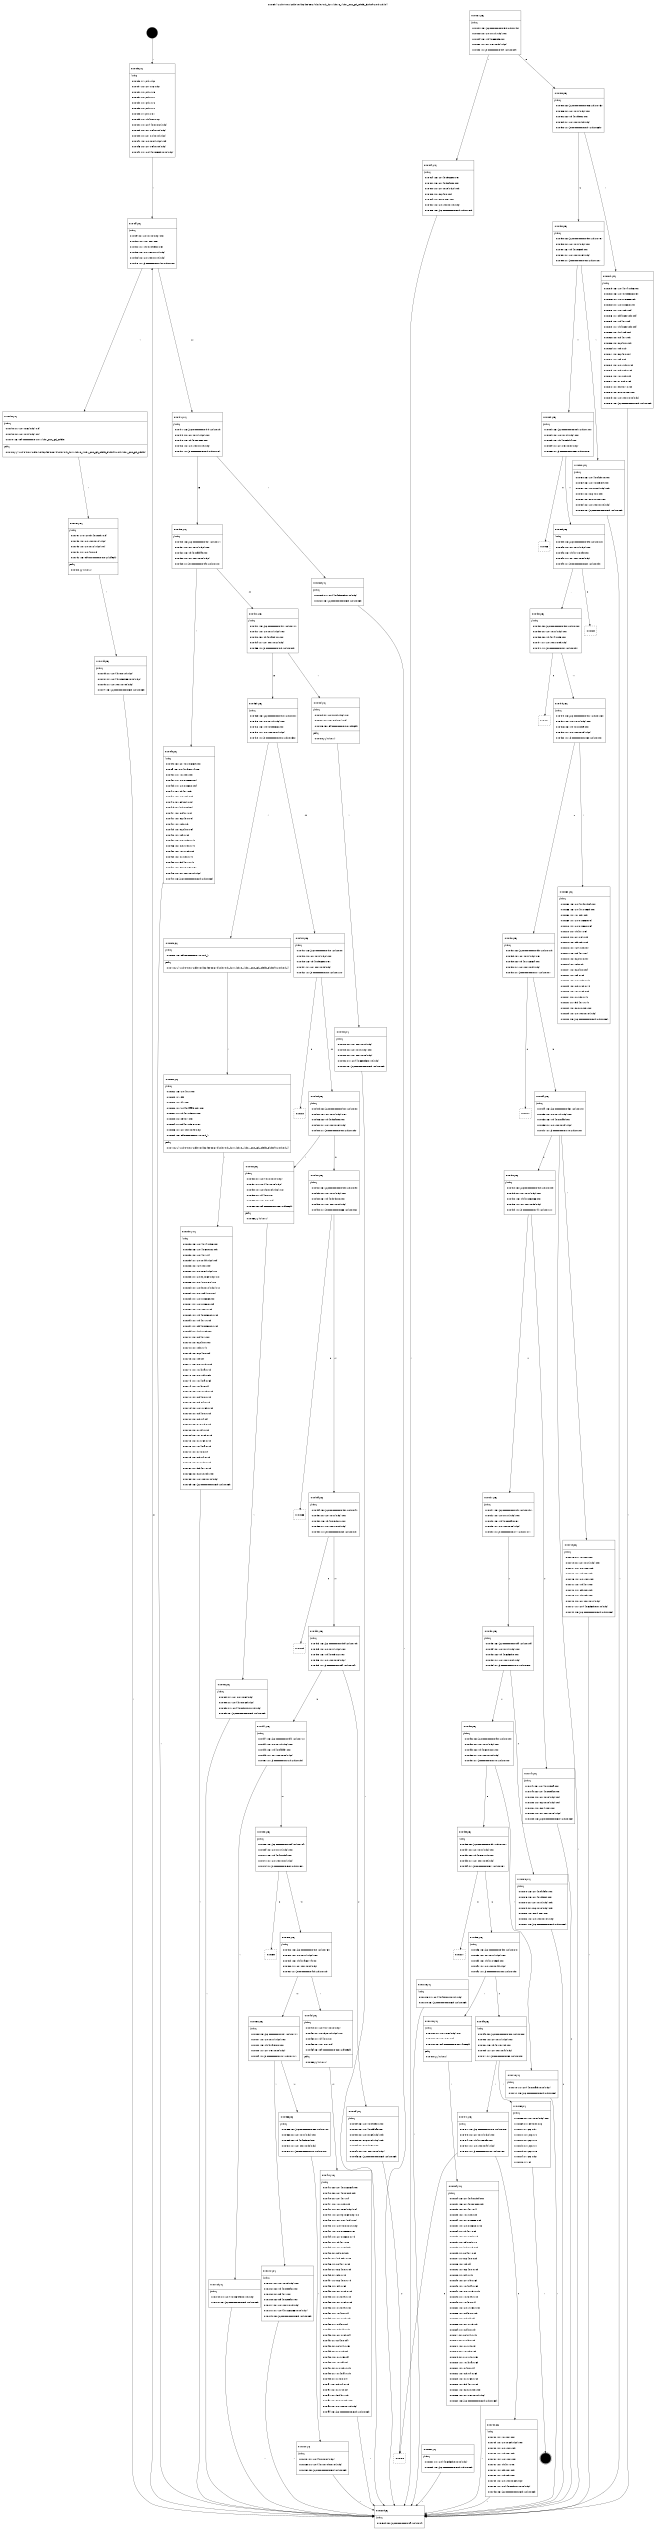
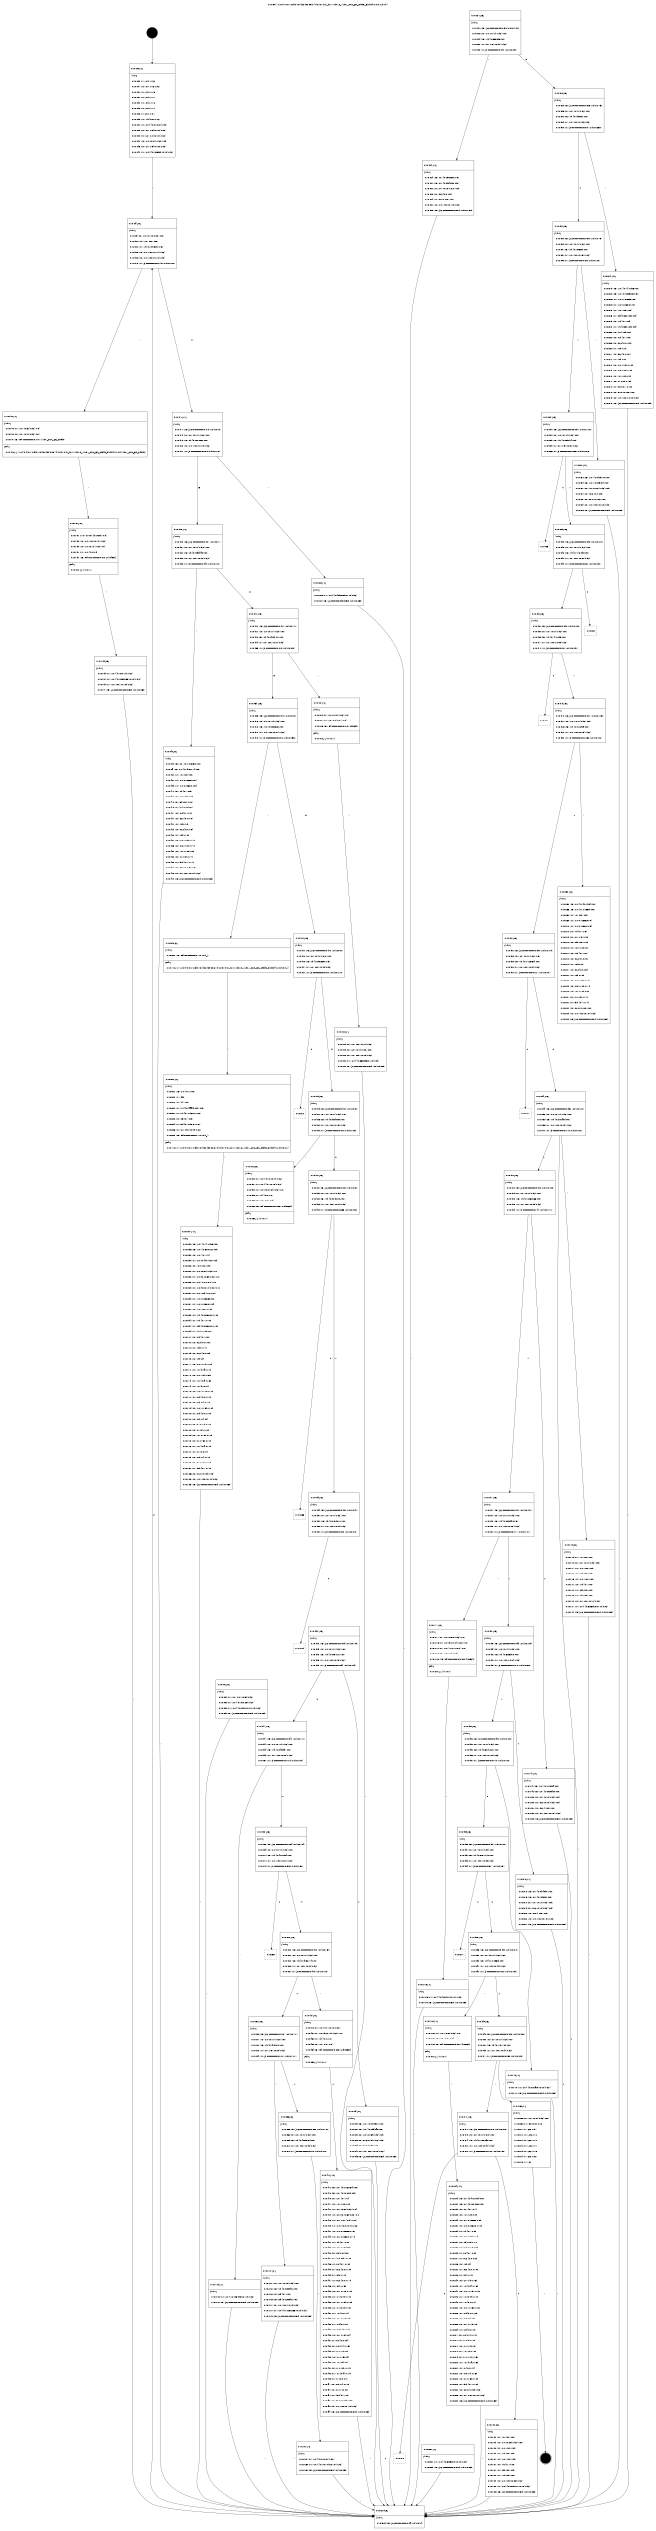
(255, 1451) -> none
(334, 1581) -> none
none -> (452, 1648)
(399, 2306) -> (378, 2334)
